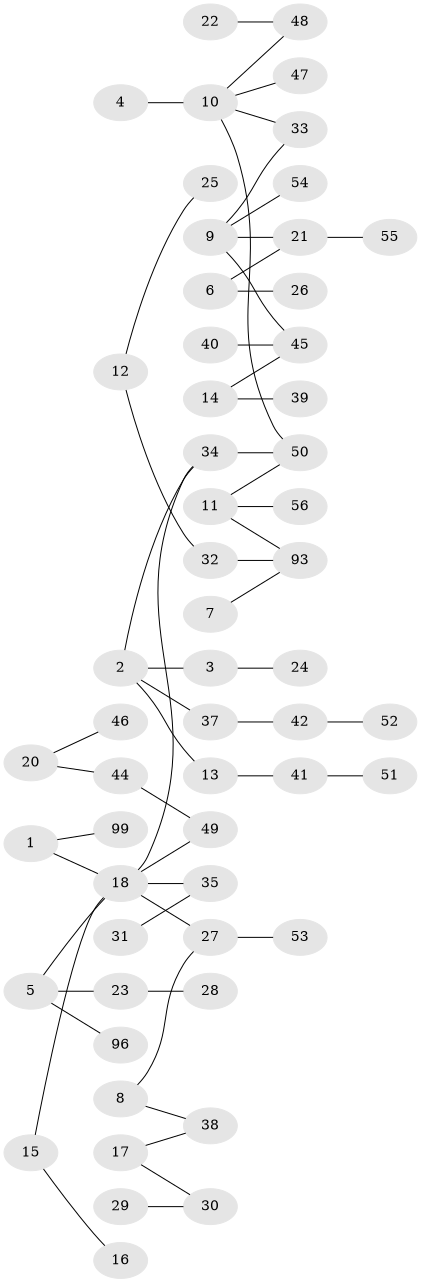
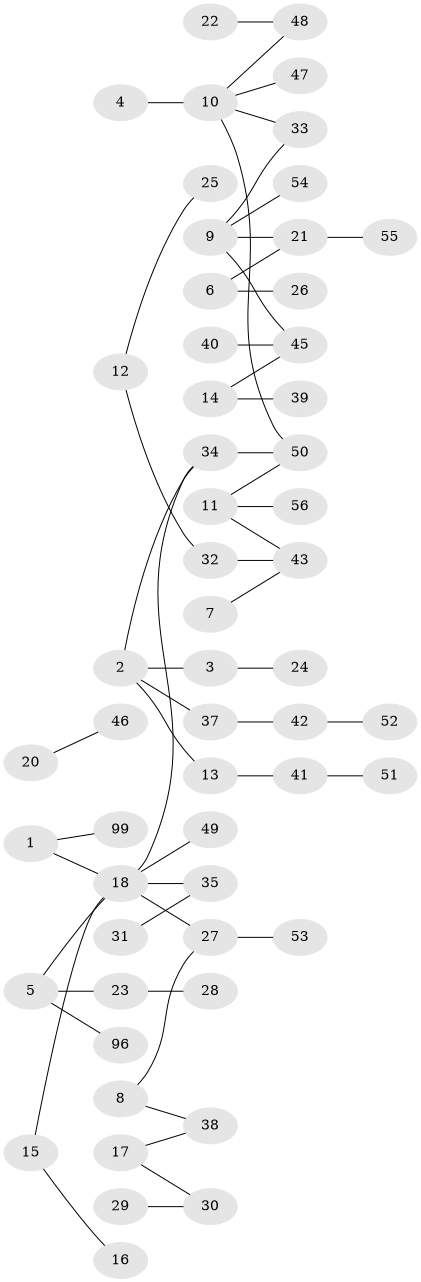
(300, 560) -> (300, 560)
(121, 776) -> none
